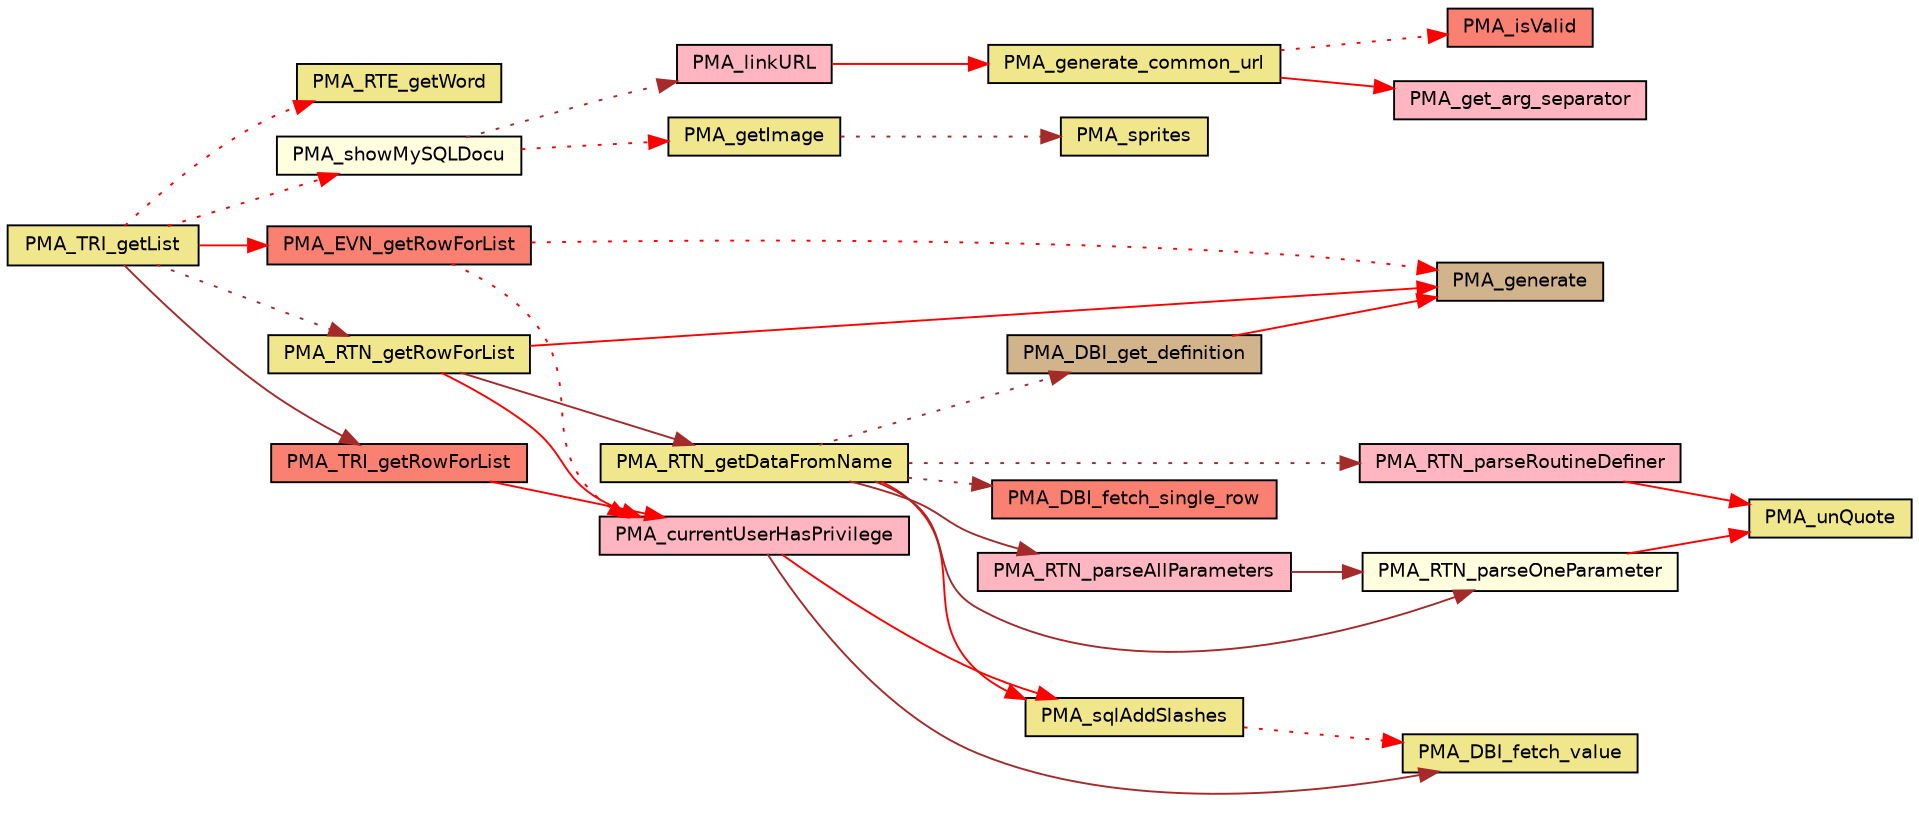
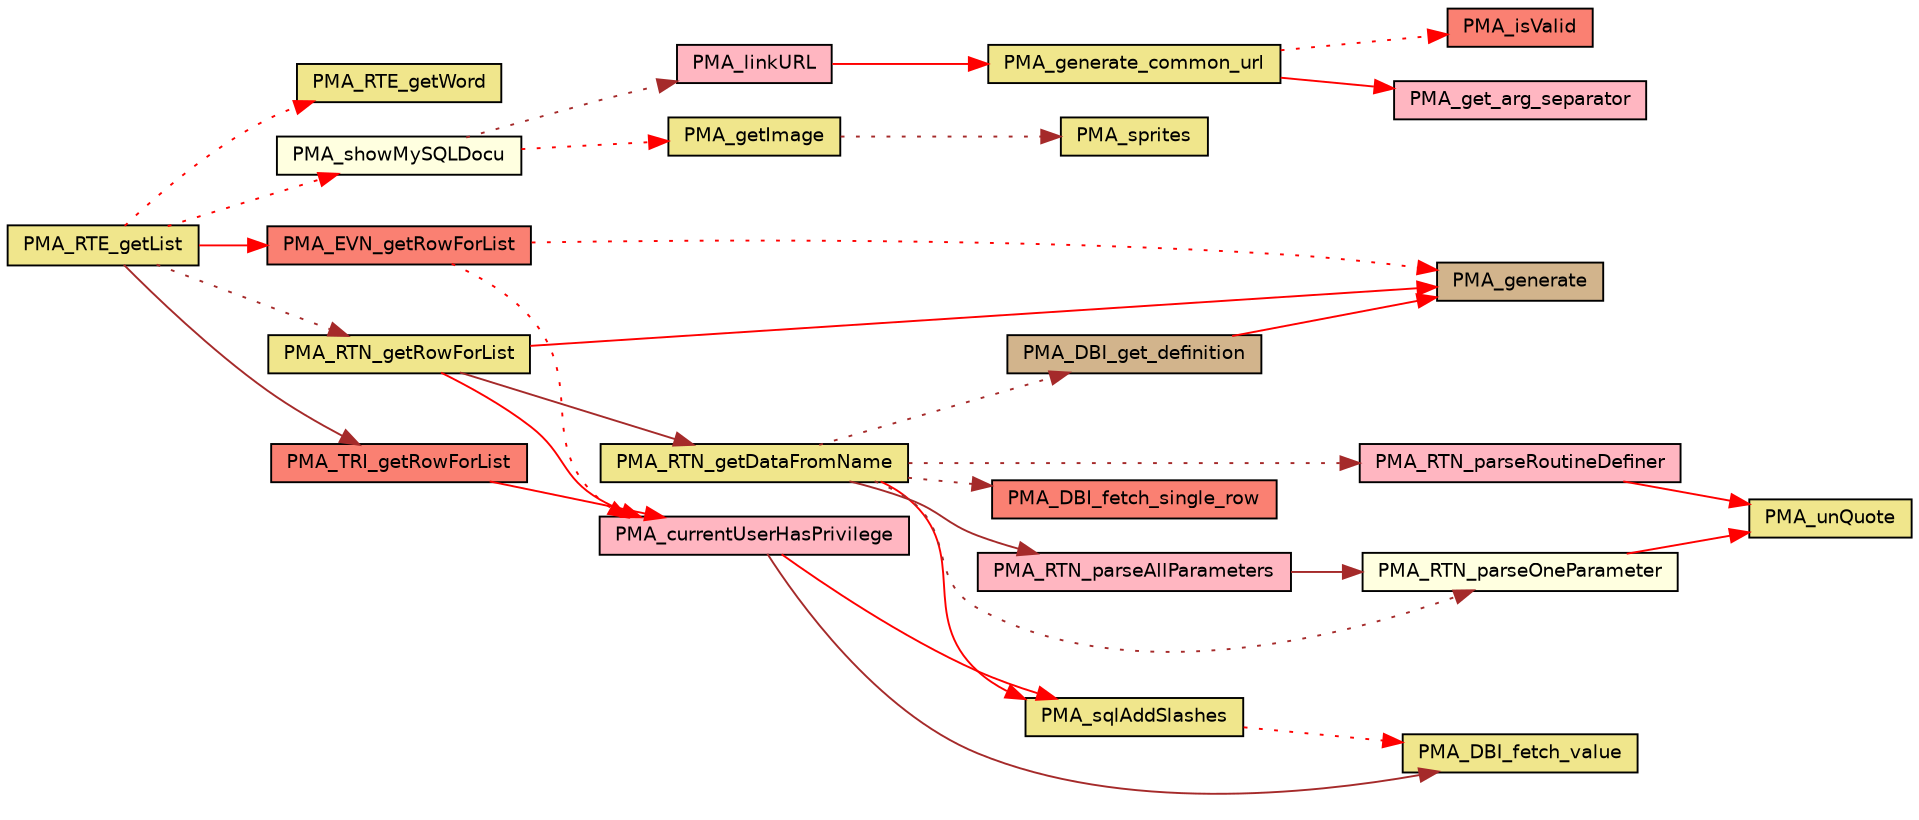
(103, 245) -> (103, 245)
(1131, 649) -> (1131, 649)
